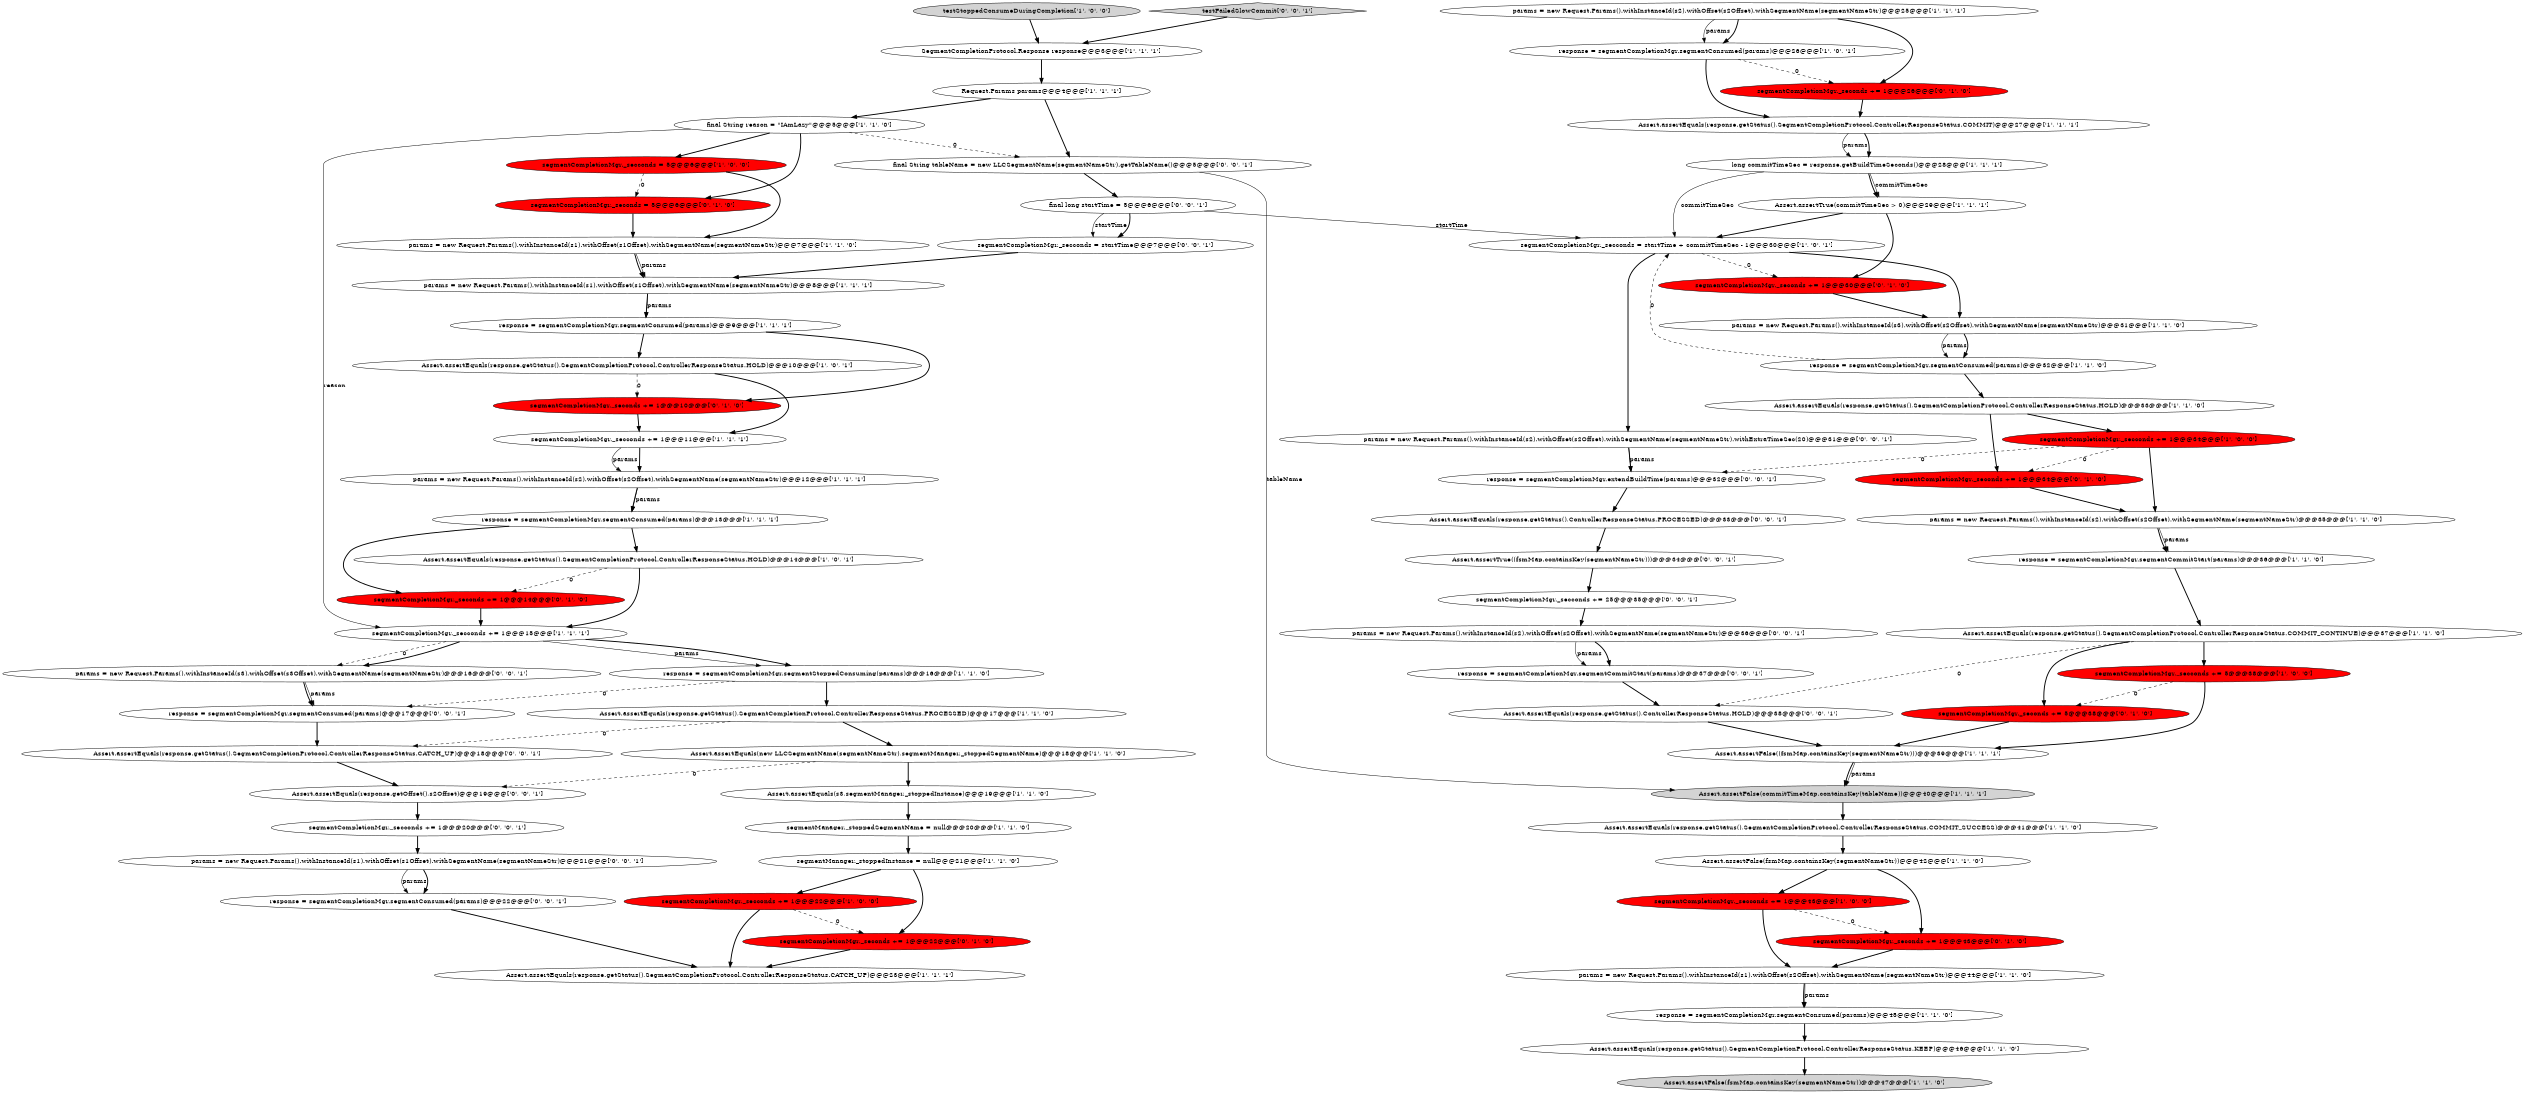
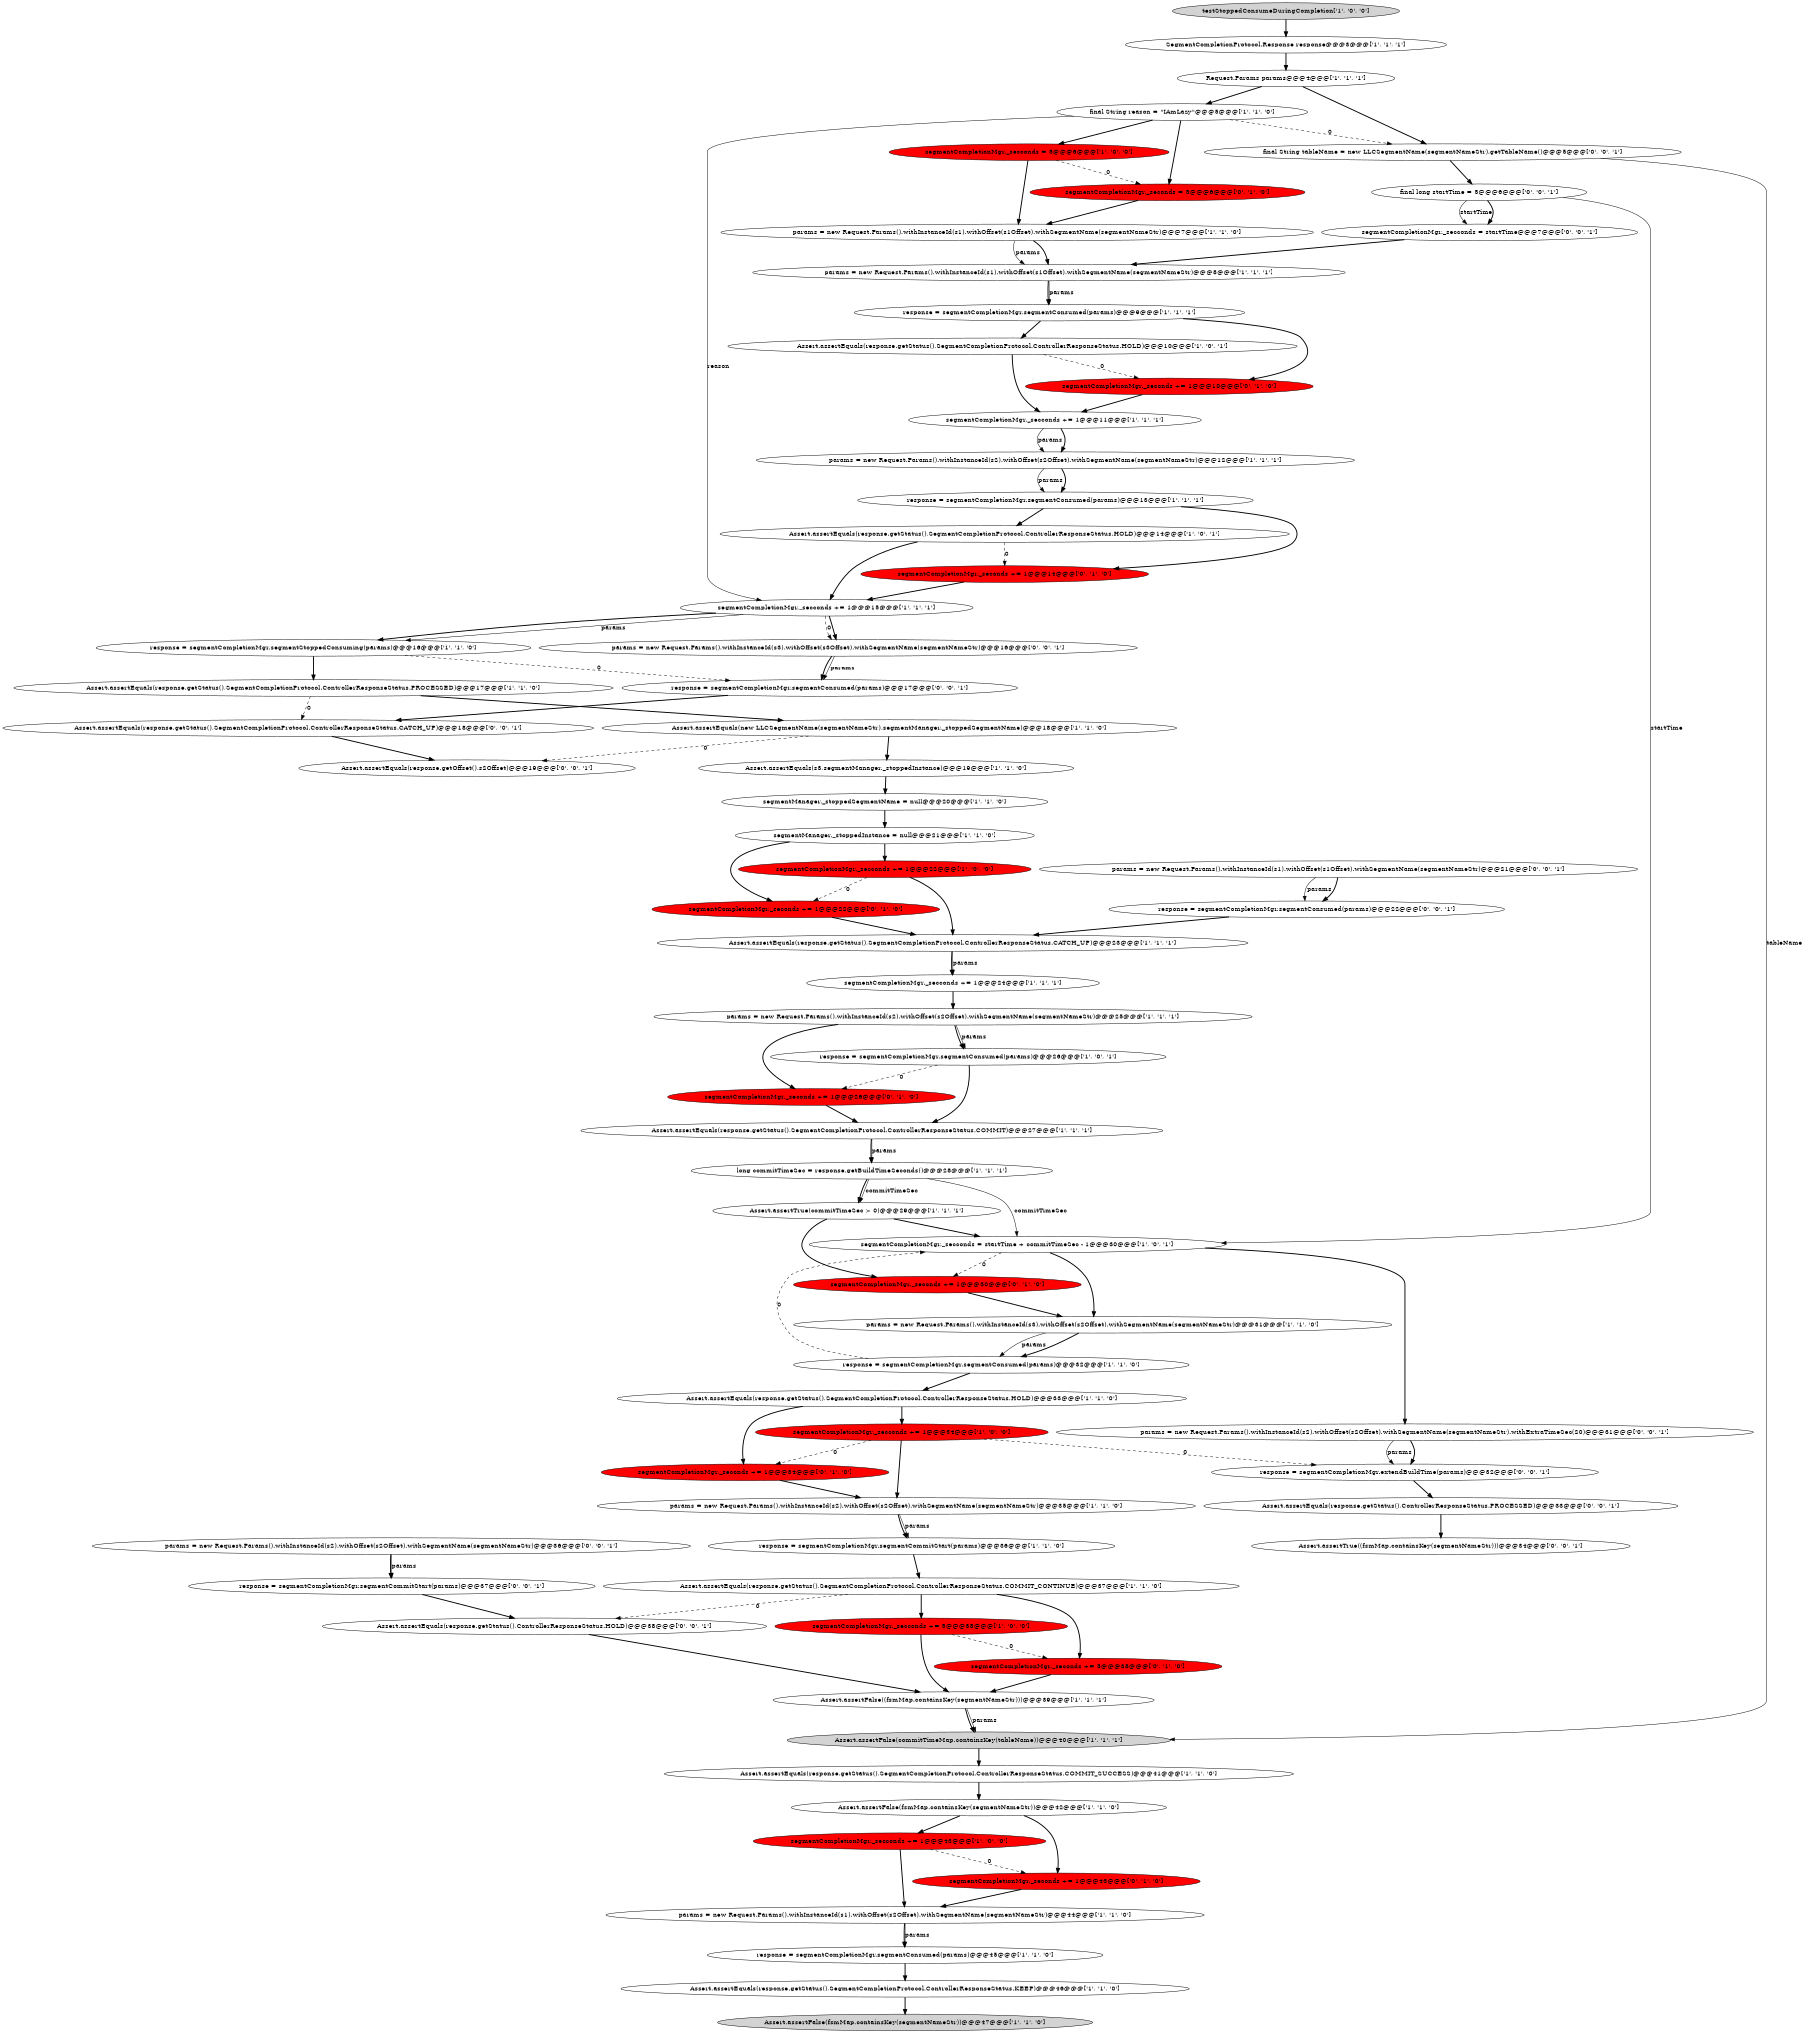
(1258, 11) -> none
(1587, 600) -> none
(418, 828) -> none
none -> (953, 983)
